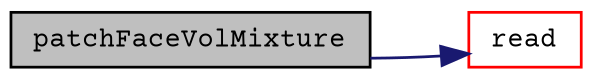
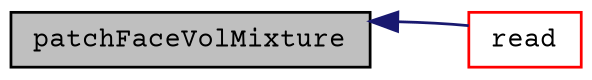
(406, 58) -> (433, 23)
